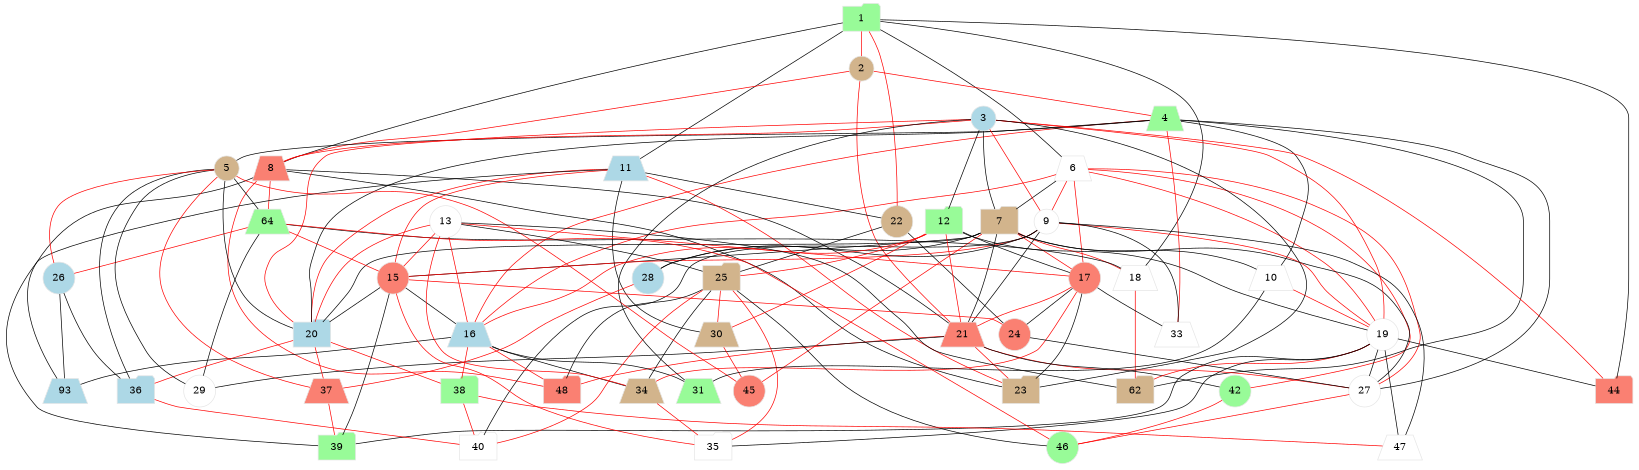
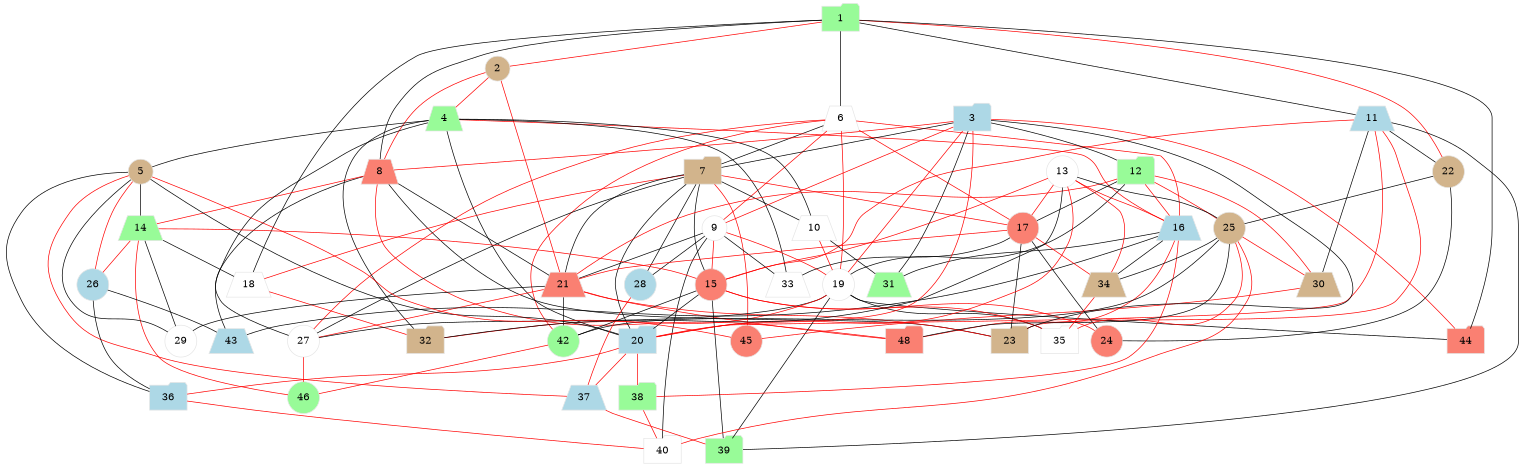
(984, 119) -> (972, 119)
(1177, 212) -> (661, 135)
(268, 222) -> (141, 228)
(722, 278) -> (1229, 228)
(431, 306) -> (664, 303)
(1158, 358) -> none
(65, 391) -> (231, 341)
(326, 391) -> (584, 398)
(1135, 391) -> (425, 341)
(874, 404) -> (908, 320)
(1400, 448) -> none
